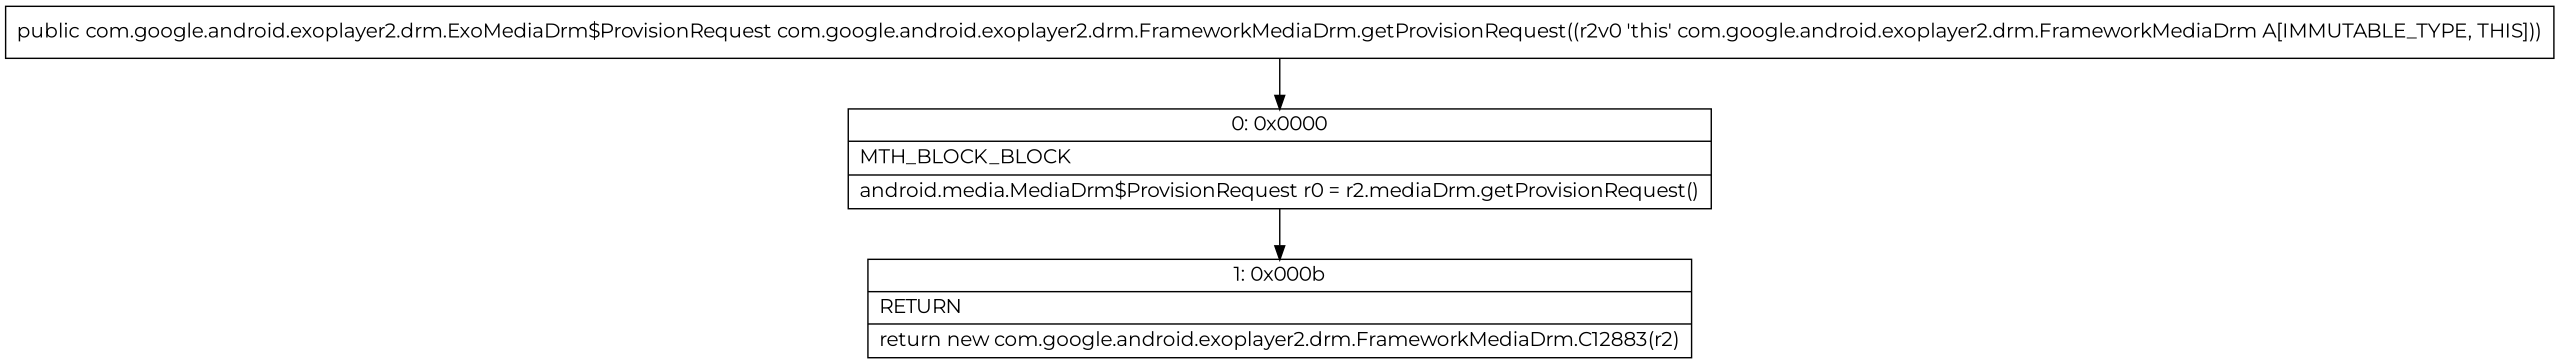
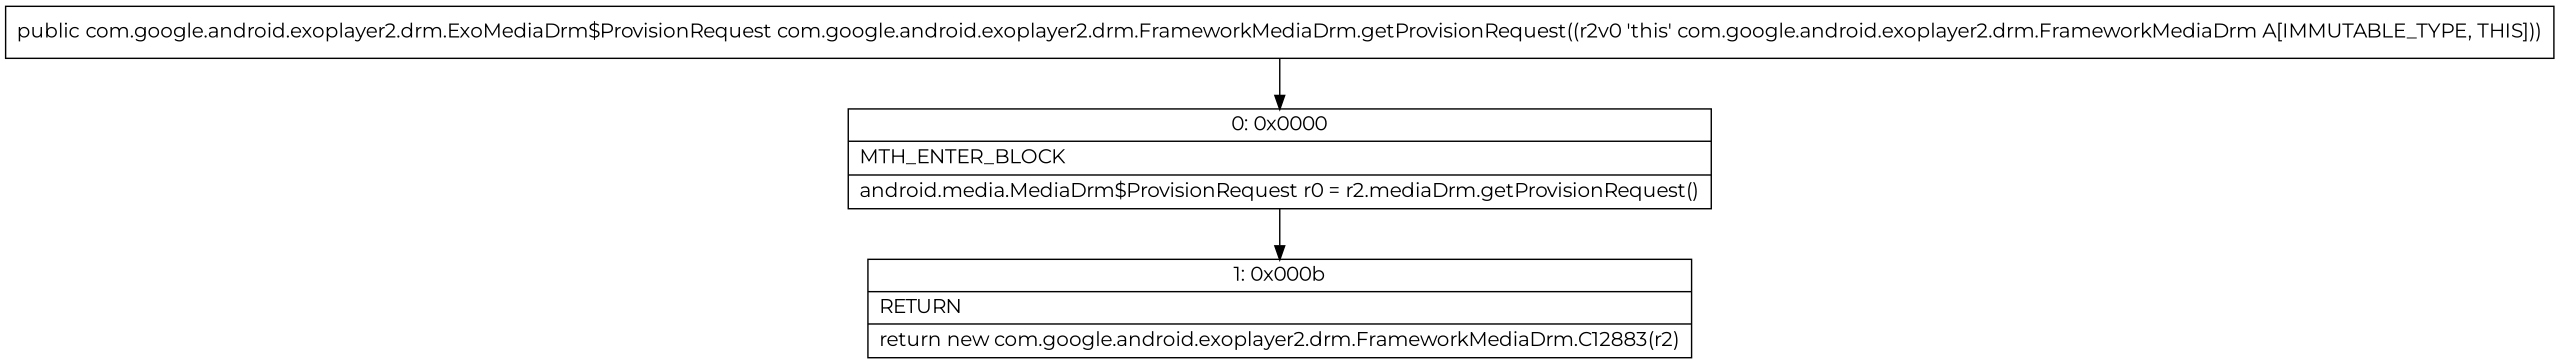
(966, 157) -> (963, 157)
